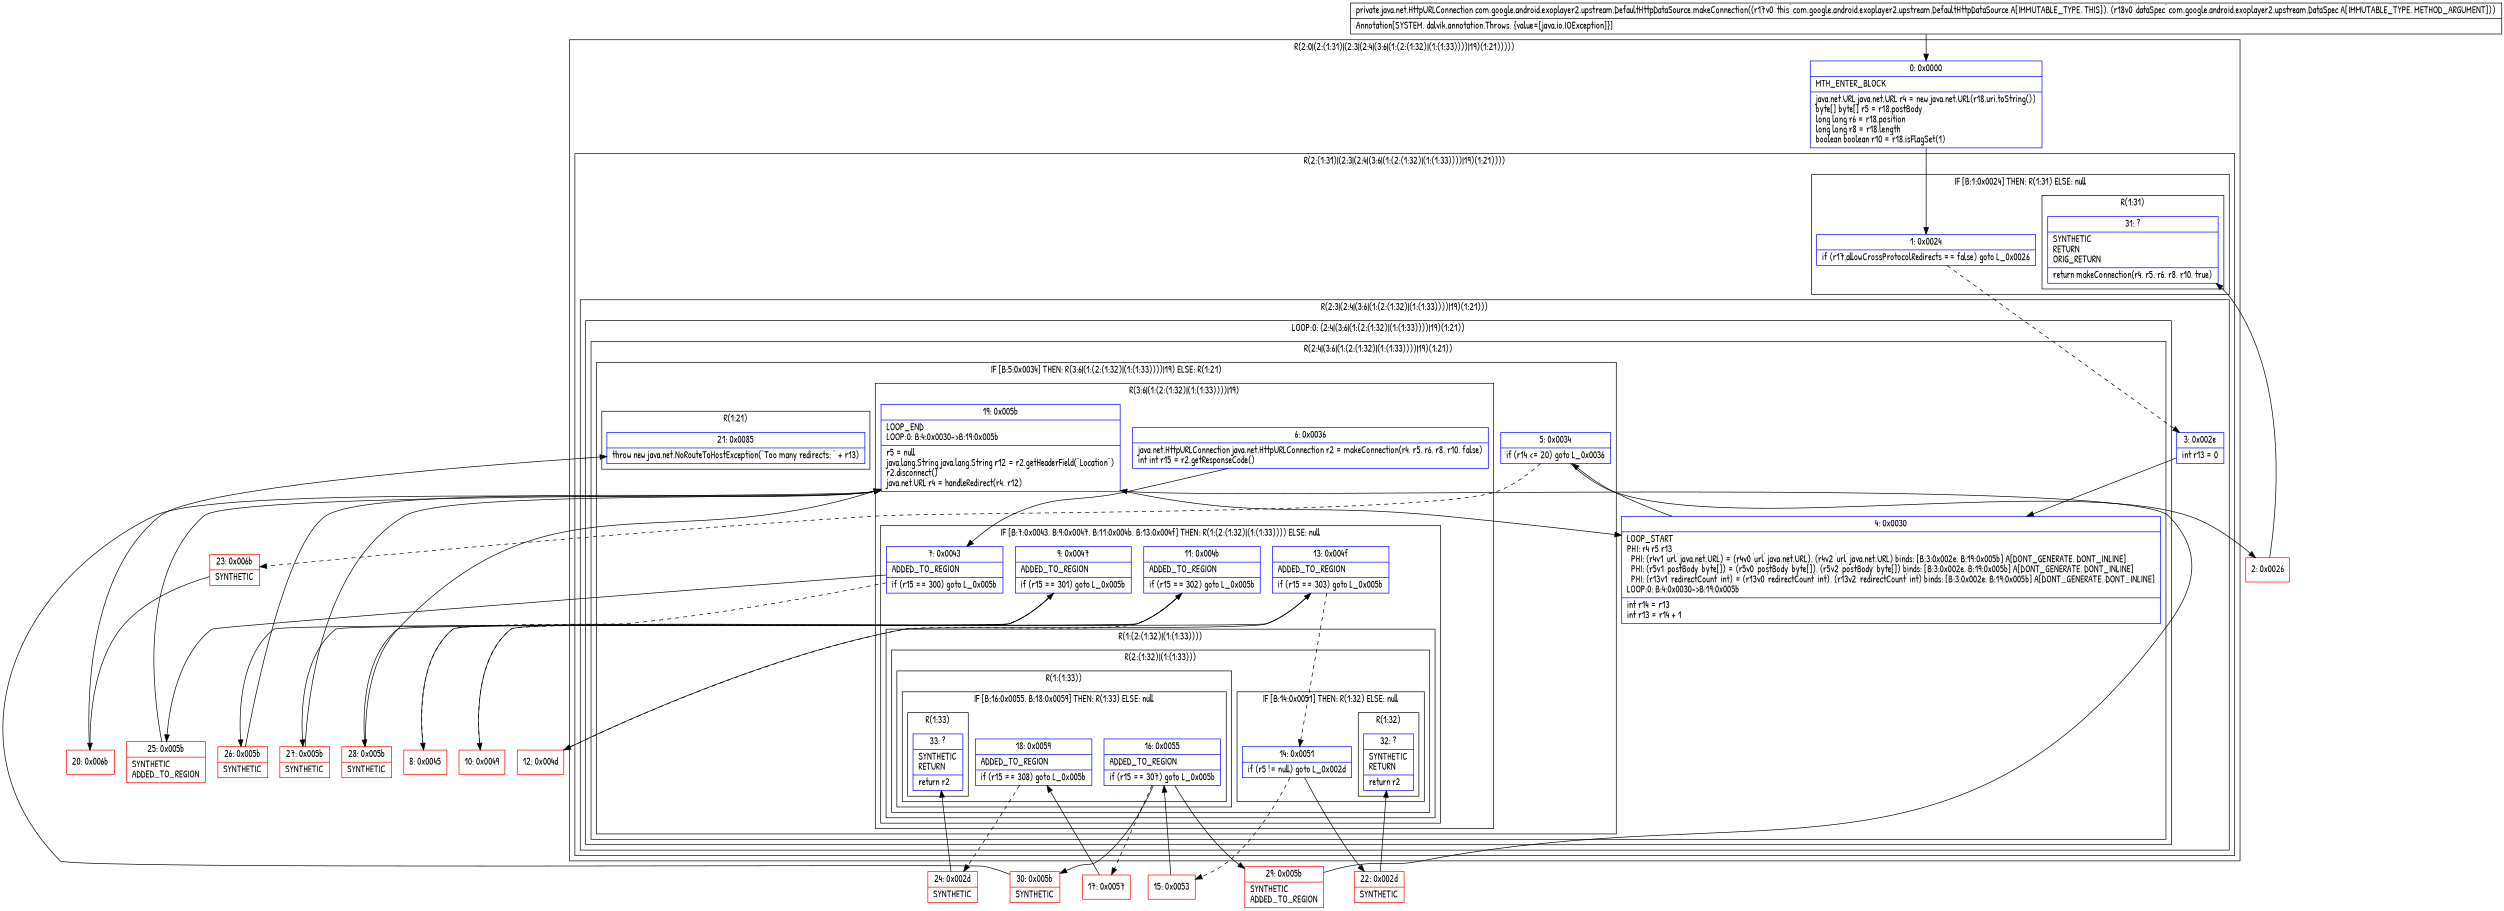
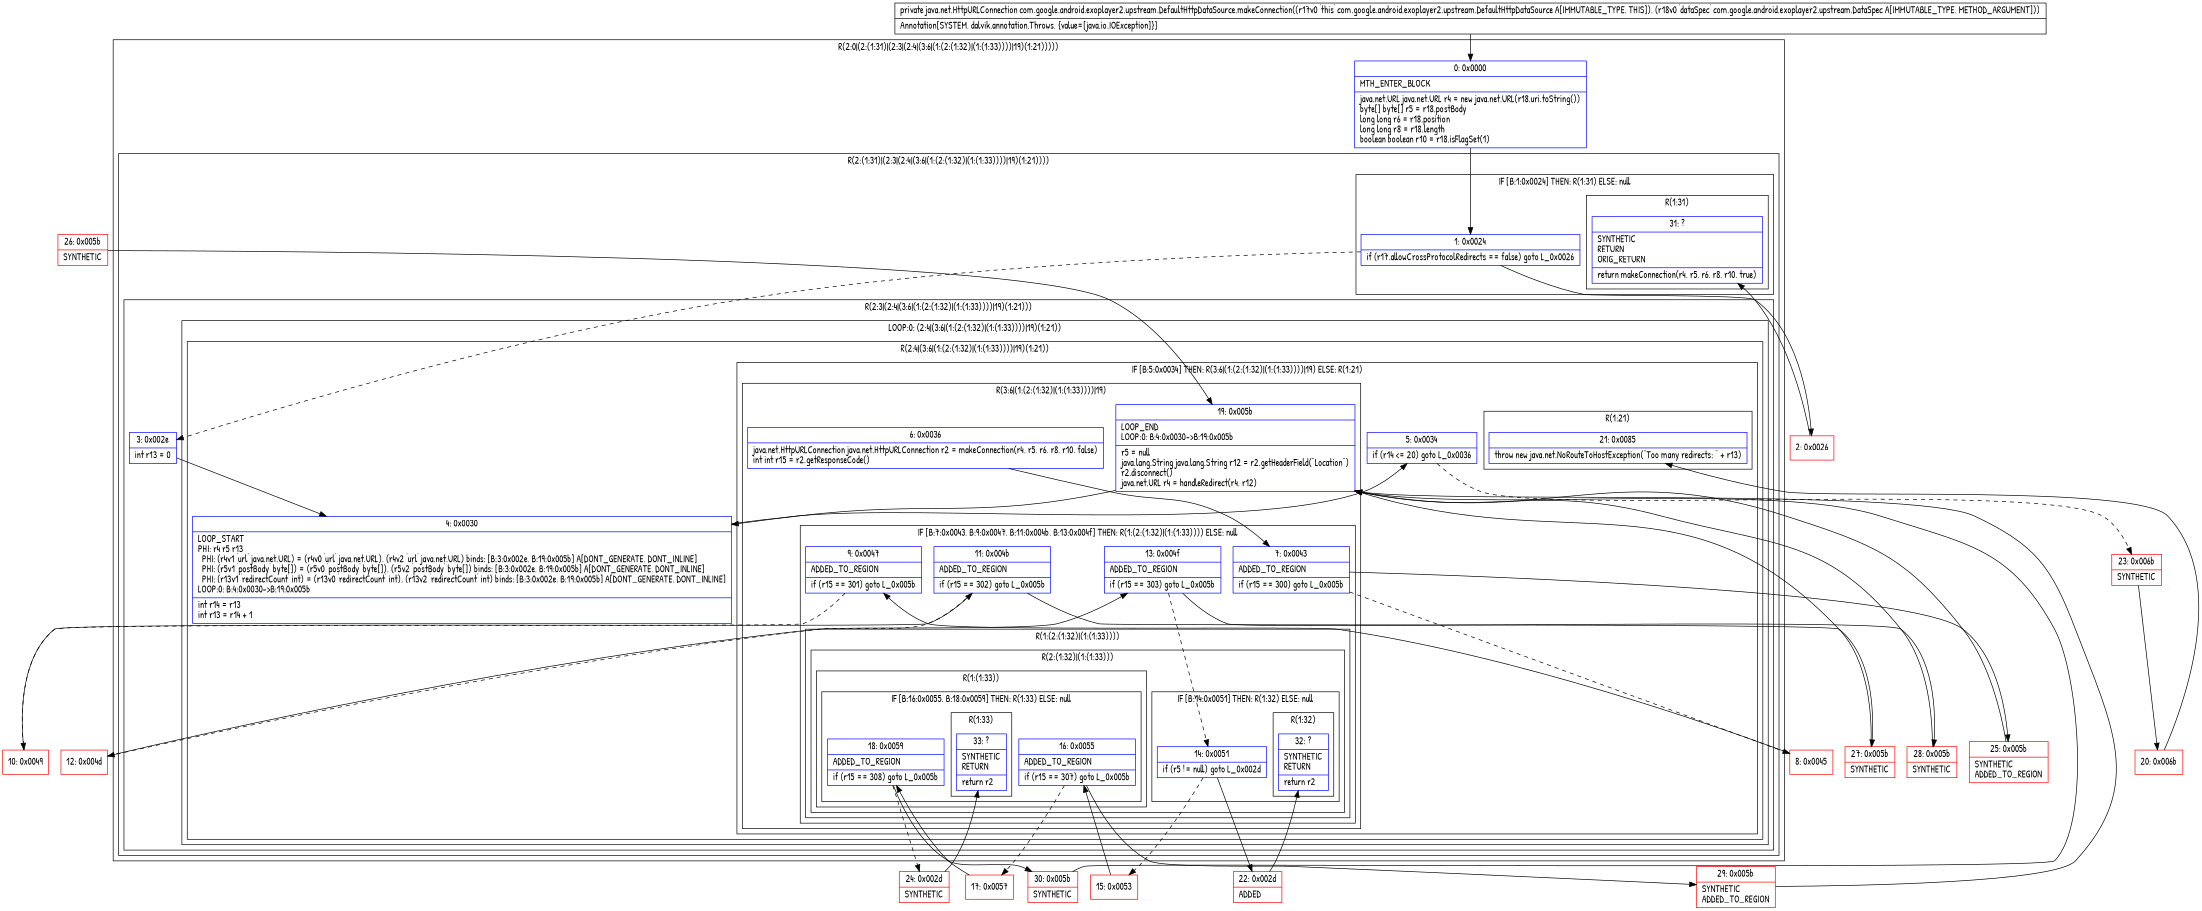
(1911, 505) -> (1698, 296)
(609, 625) -> none
(1120, 840) -> (942, 856)
(1379, 895) -> (1250, 895)
